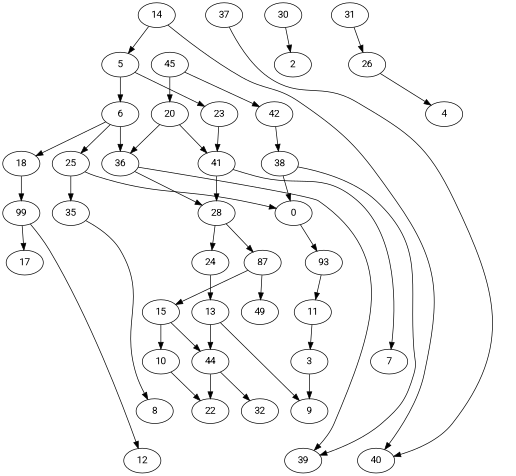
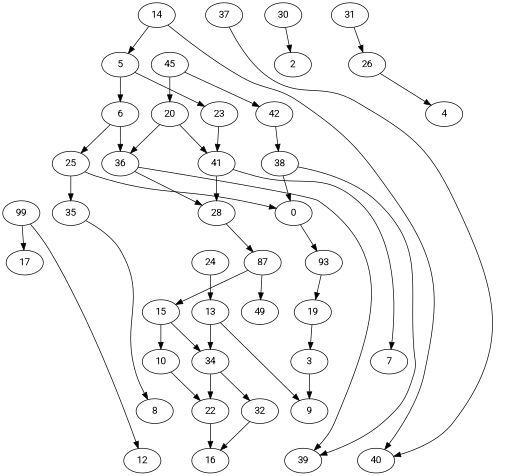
(21, 164) -> none
(214, 234) -> none
(313, 312) -> (313, 312)
(210, 362) -> (210, 362)
none -> (210, 461)
